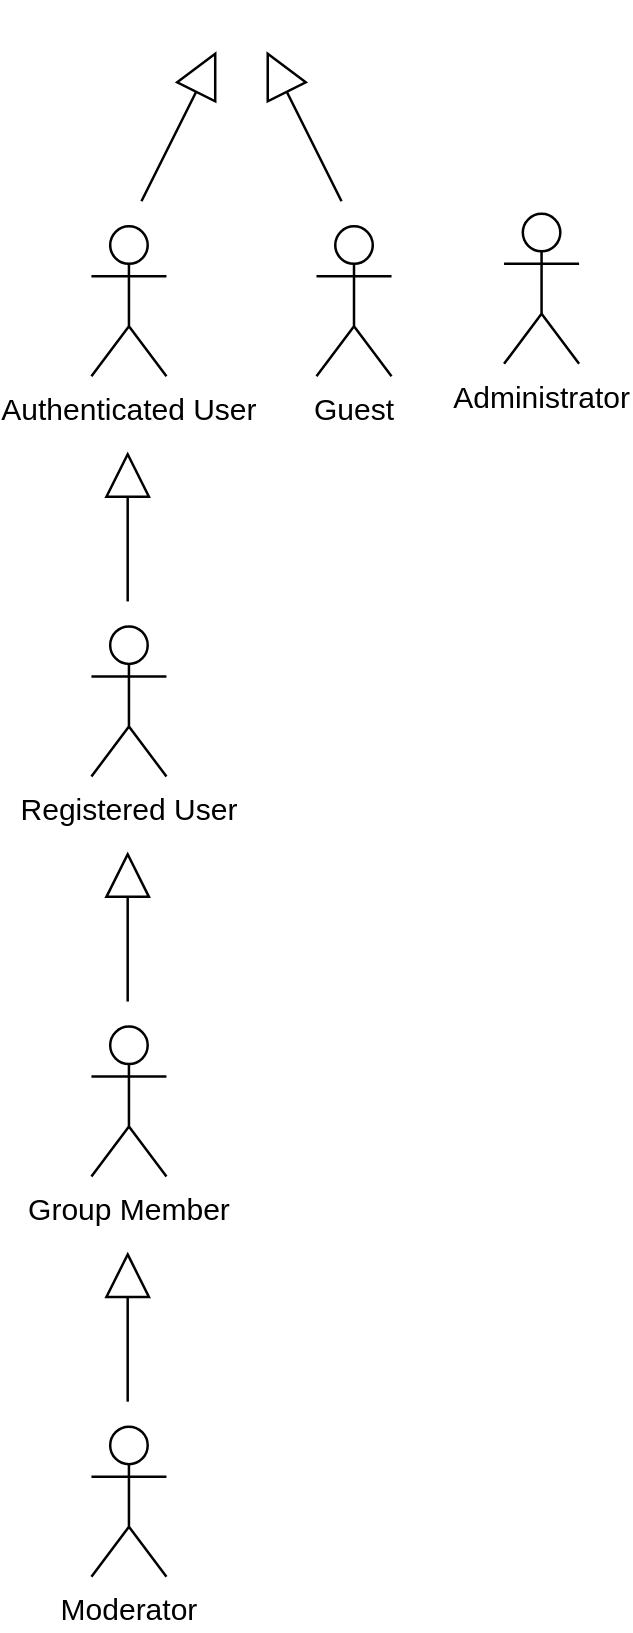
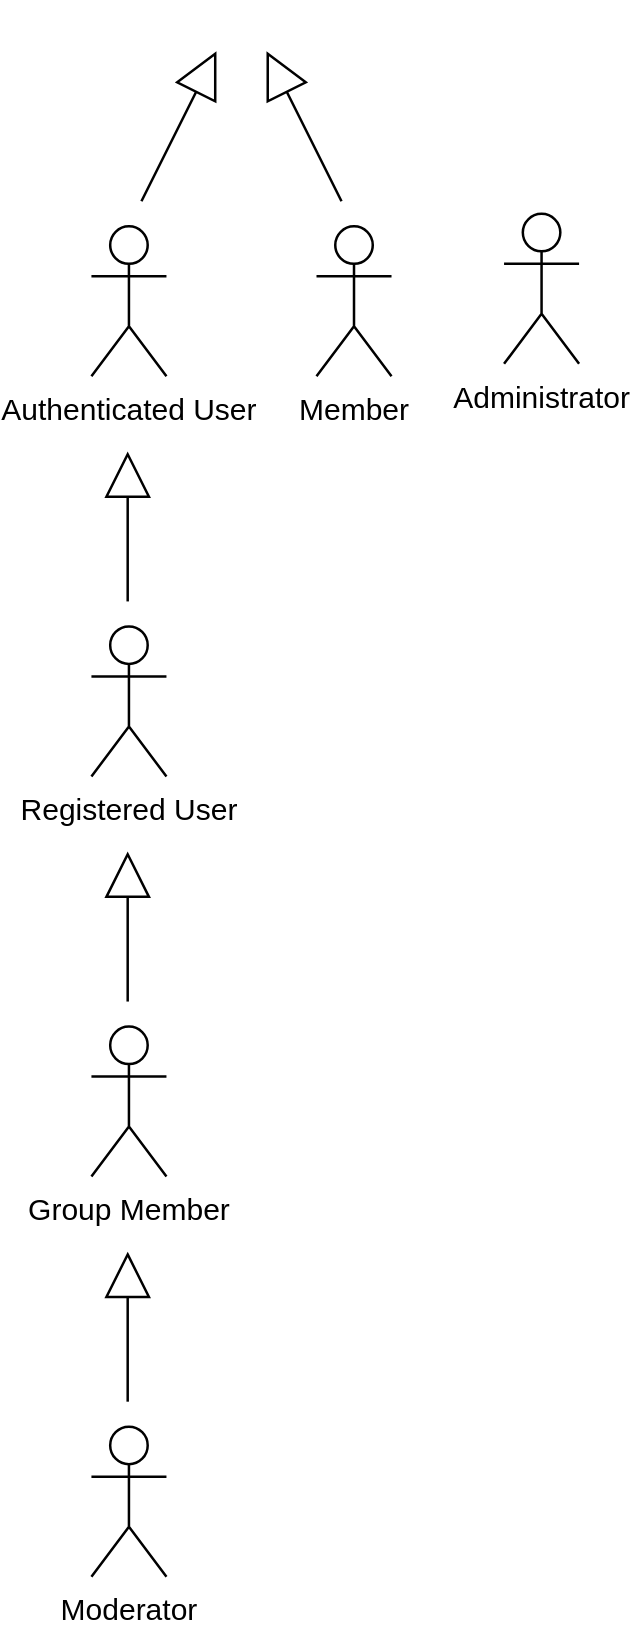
(355, 412) -> (355, 412)
